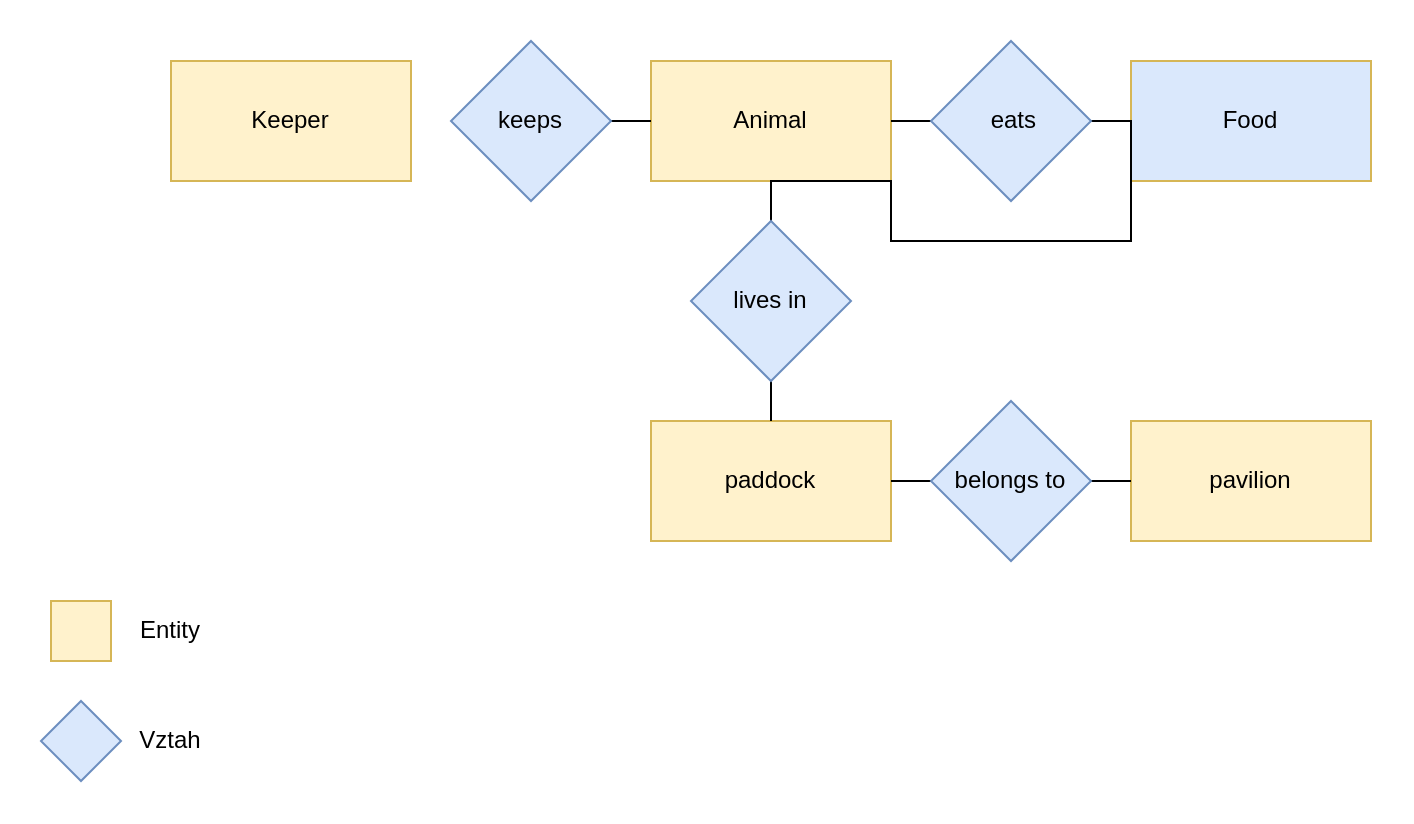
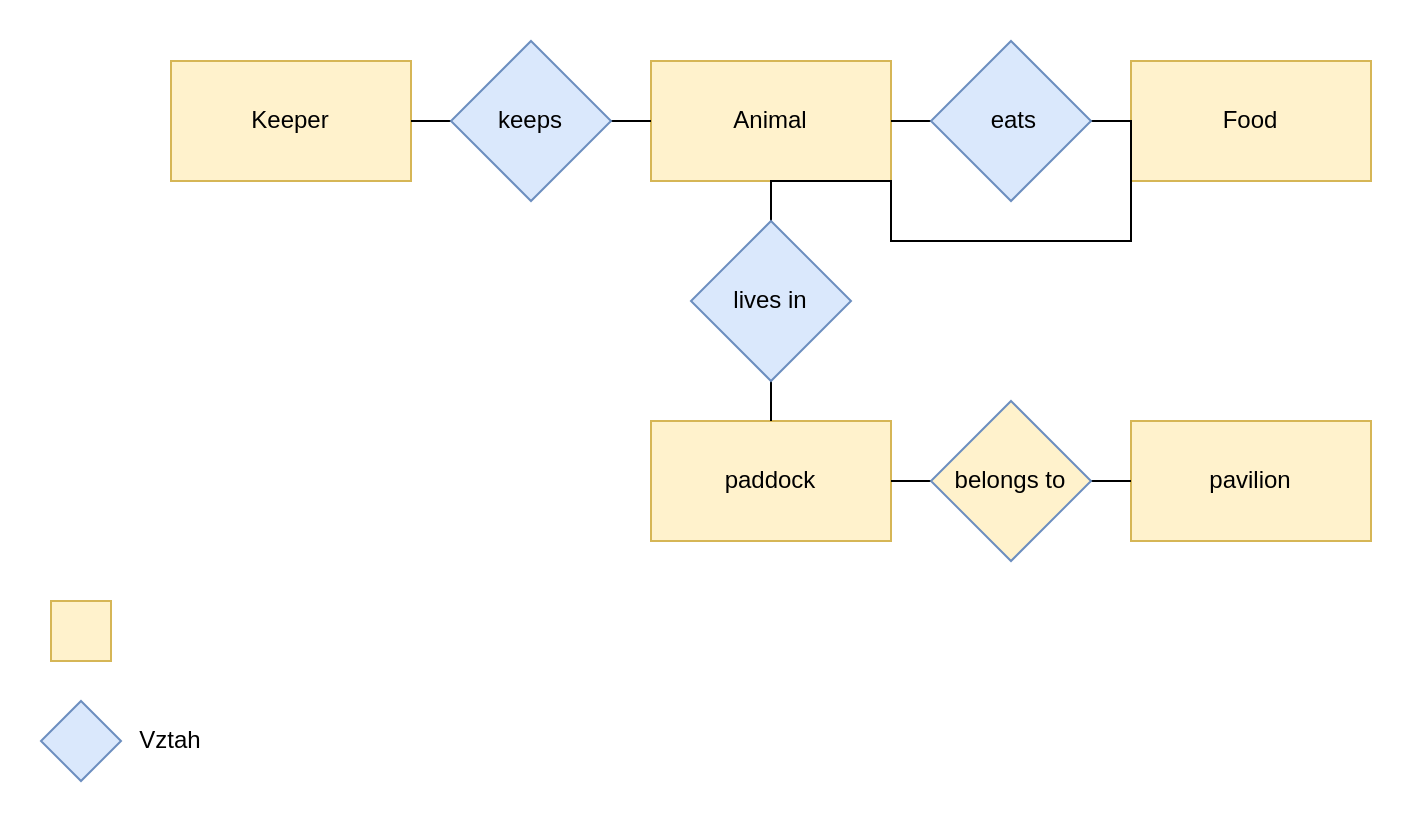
none -> (431, 121)
(1251, 121) -> (1251, 121)
(1011, 481) -> (1011, 481)
(171, 631) -> none
